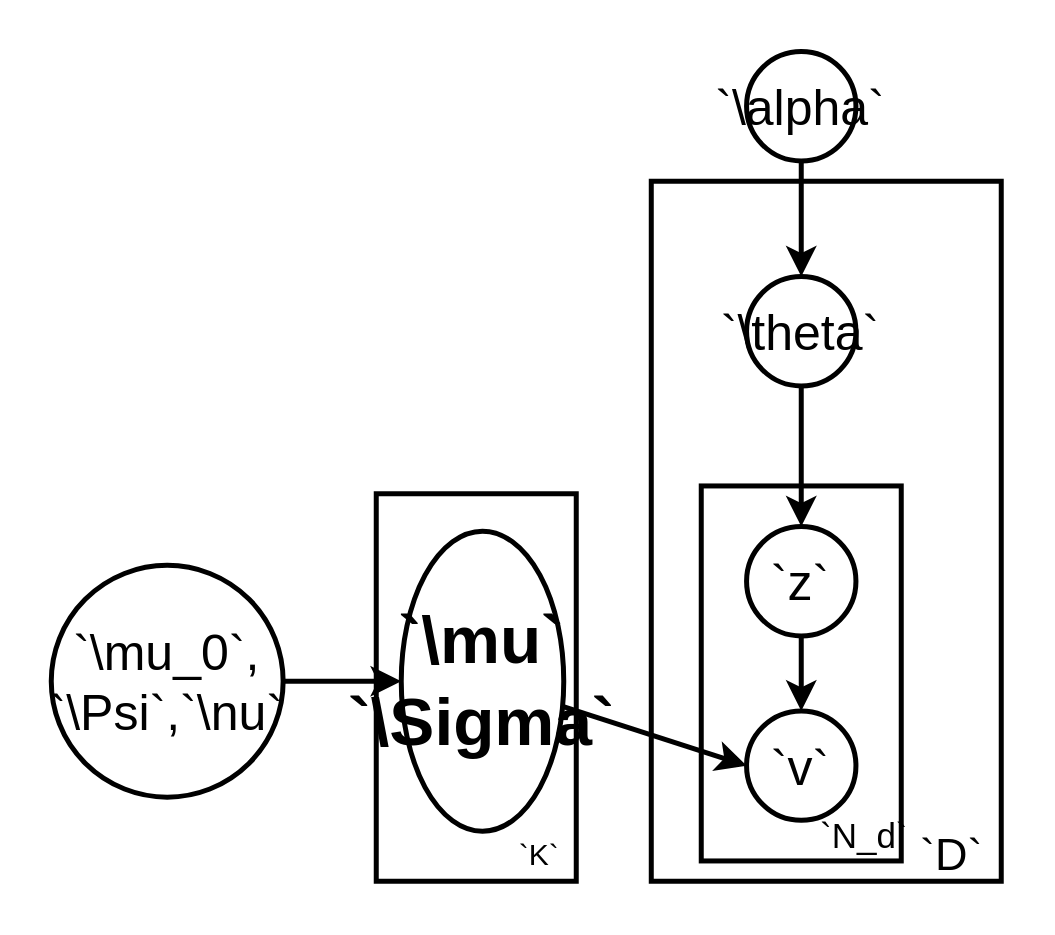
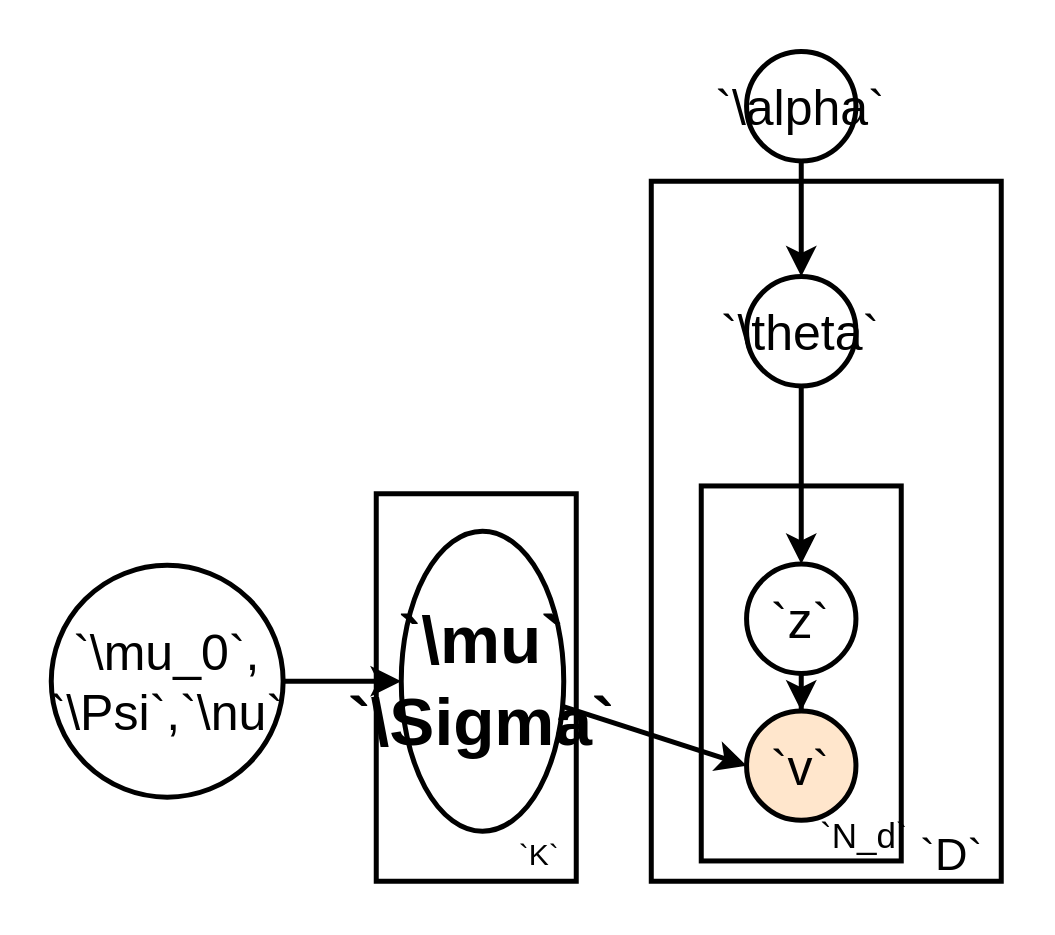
(801, 581) -> (801, 619)
(801, 766) -> (801, 766)
